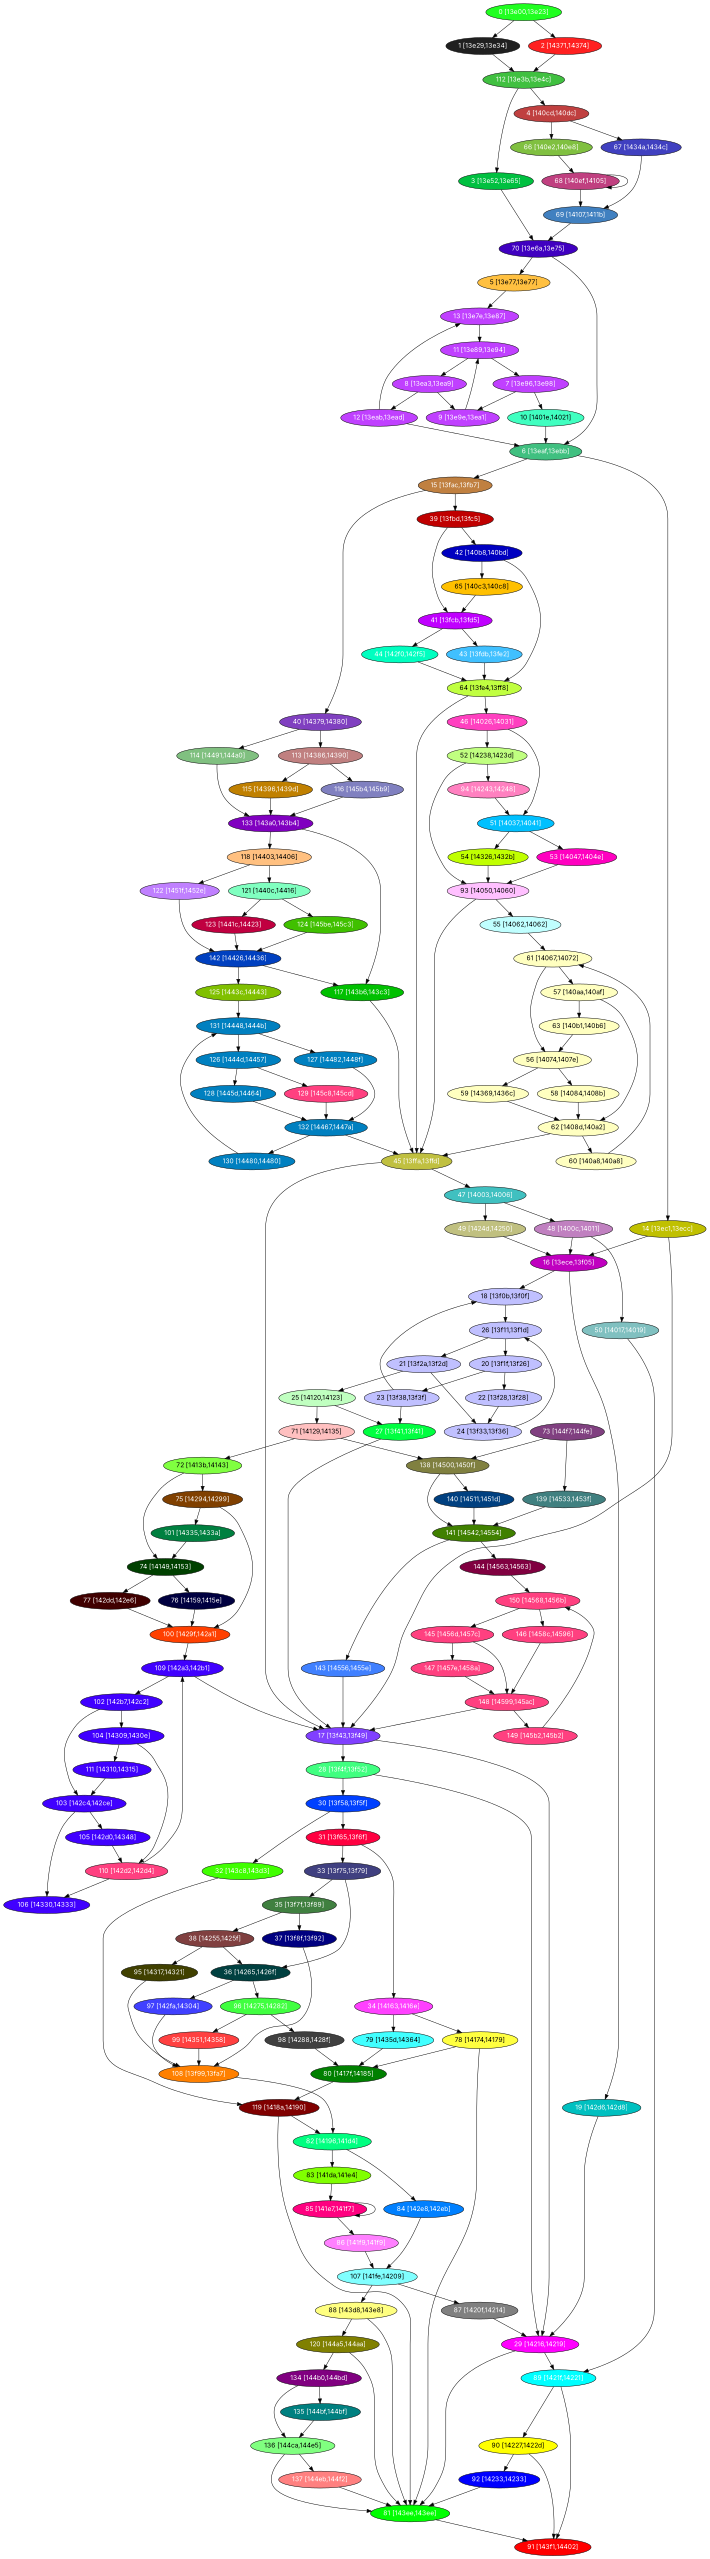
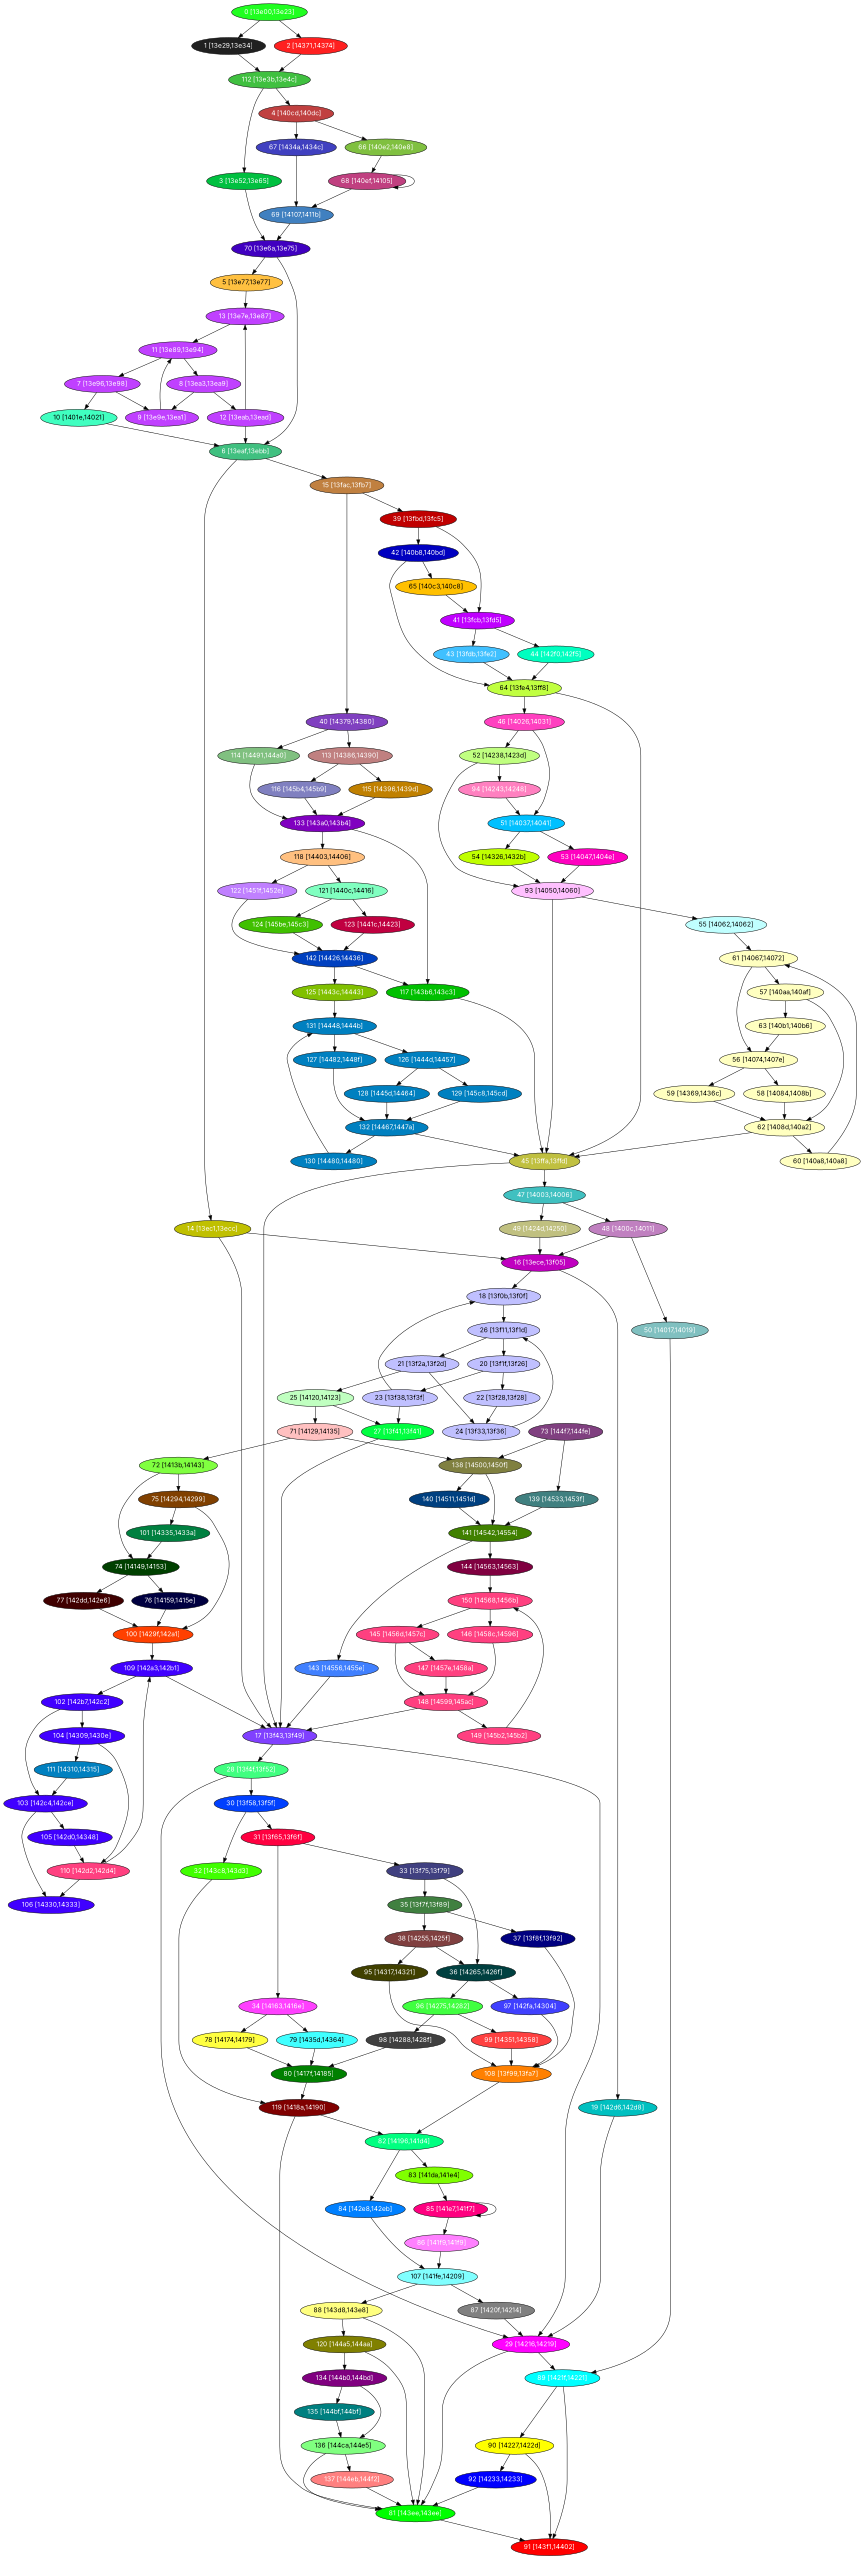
(326, 1094) -> (480, 1094)
(112, 1770) -> (73, 1770)
(445, 2274) -> none
